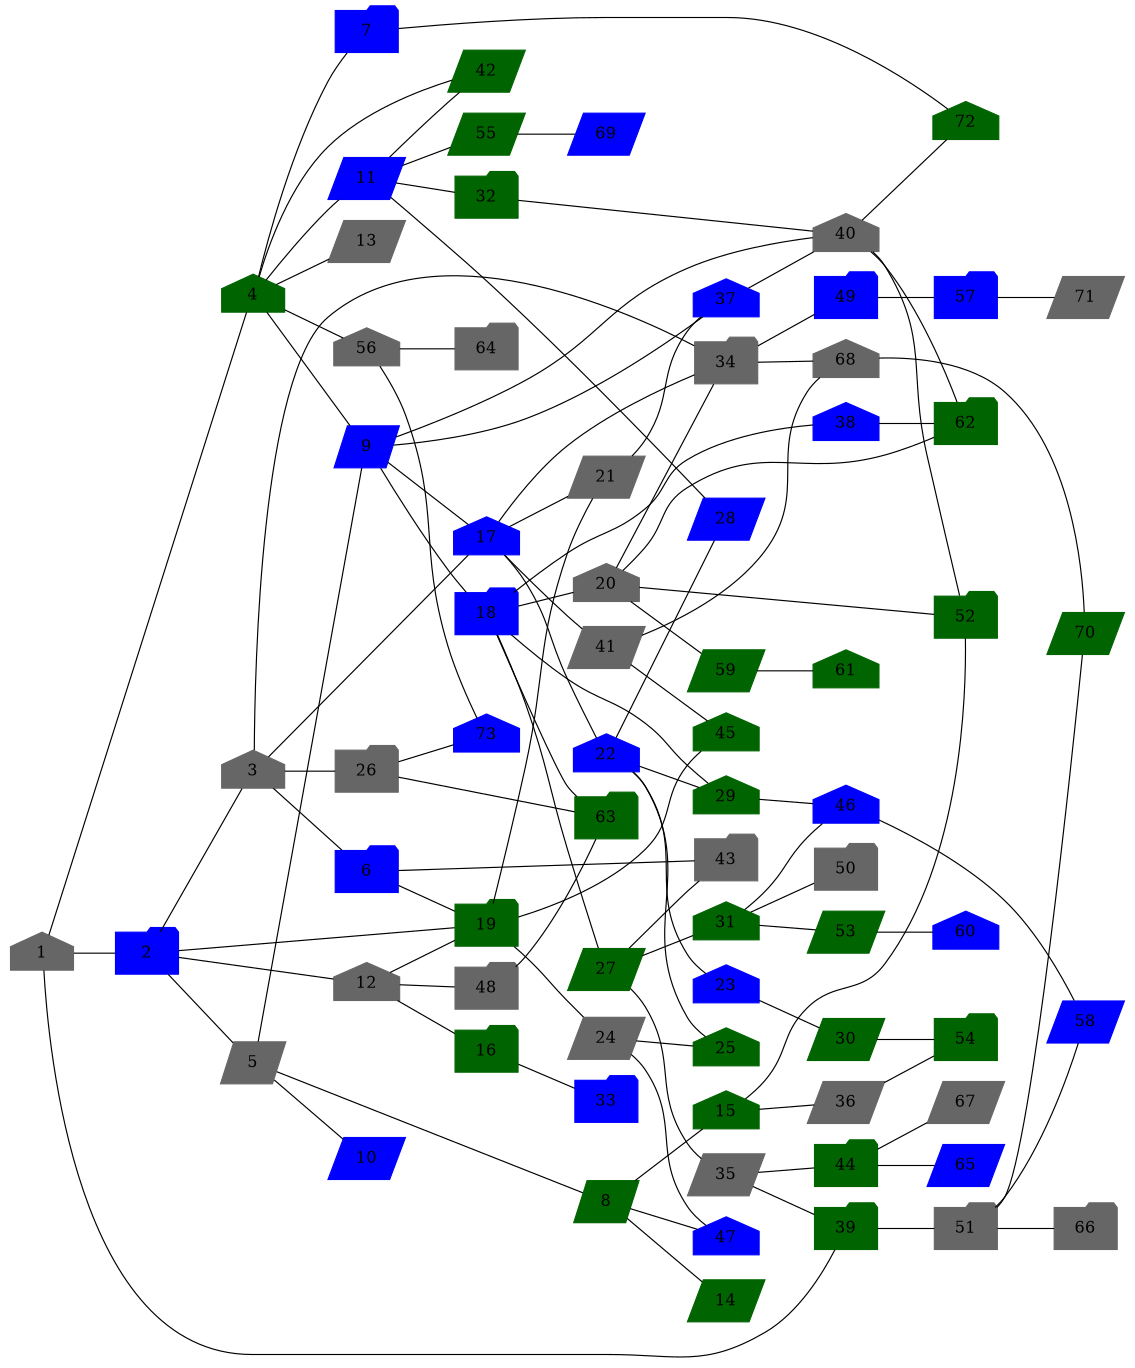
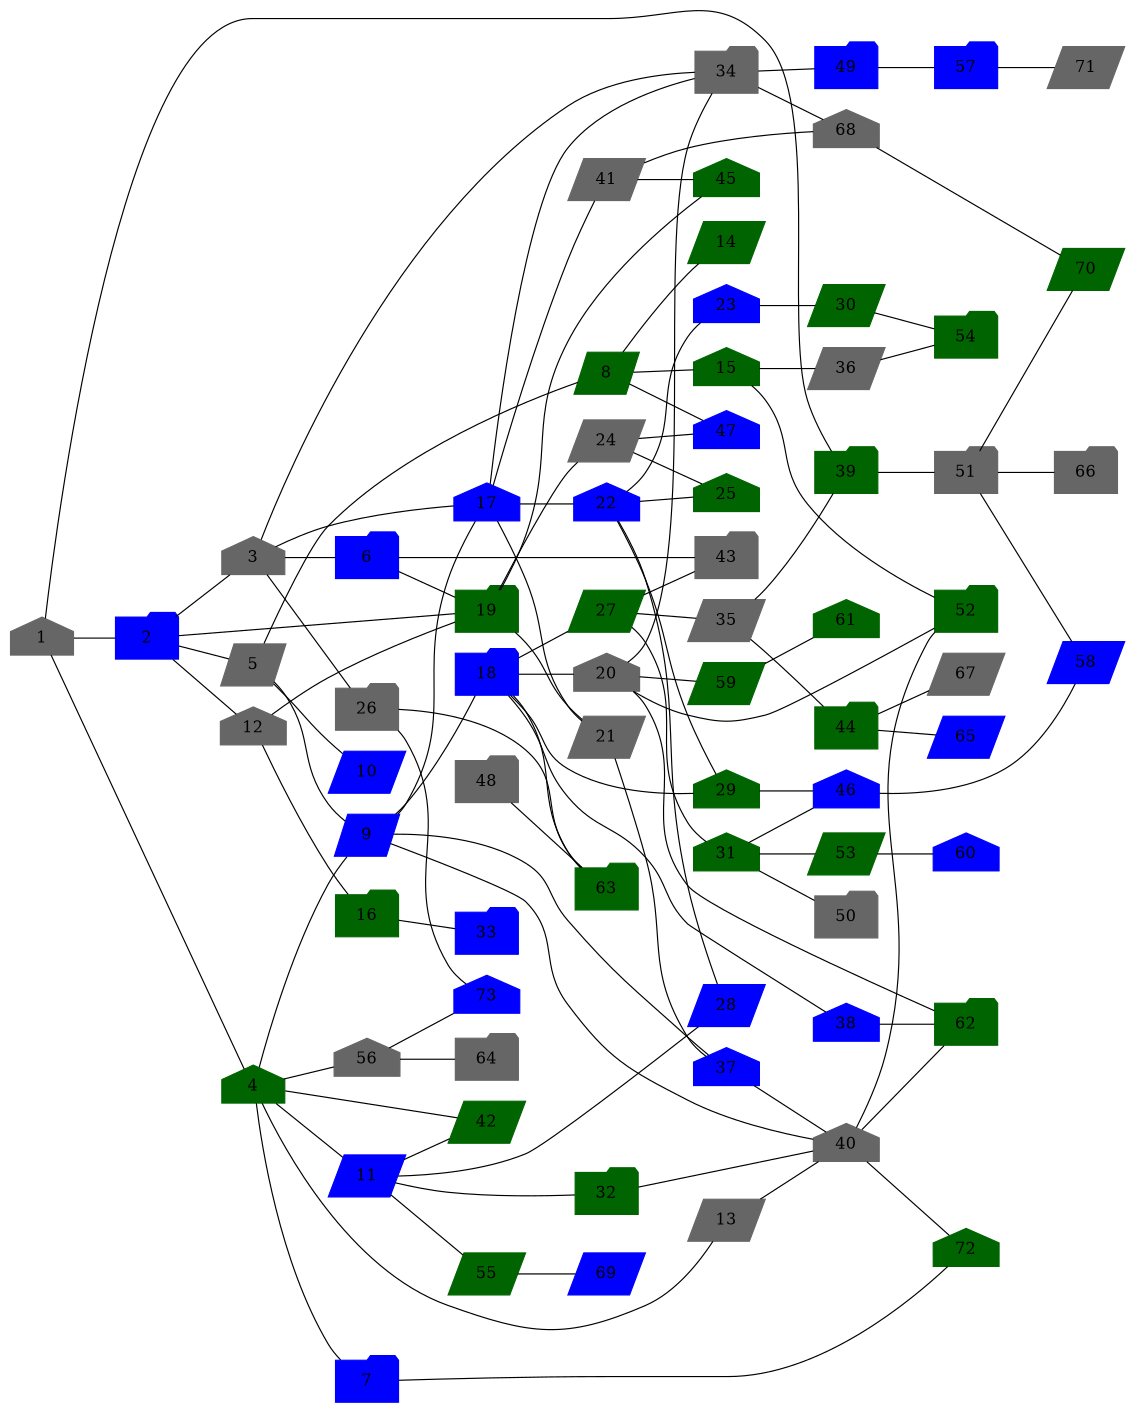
(427, 986) -> none
none -> (789, 1180)
